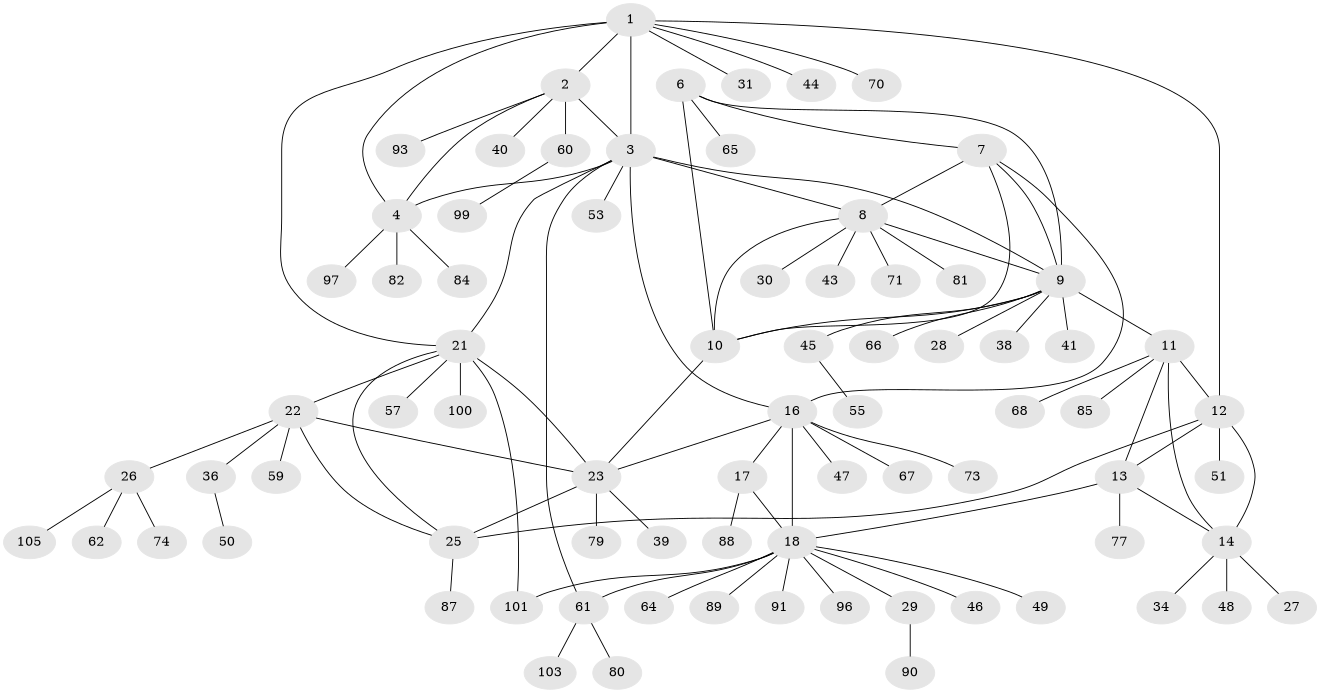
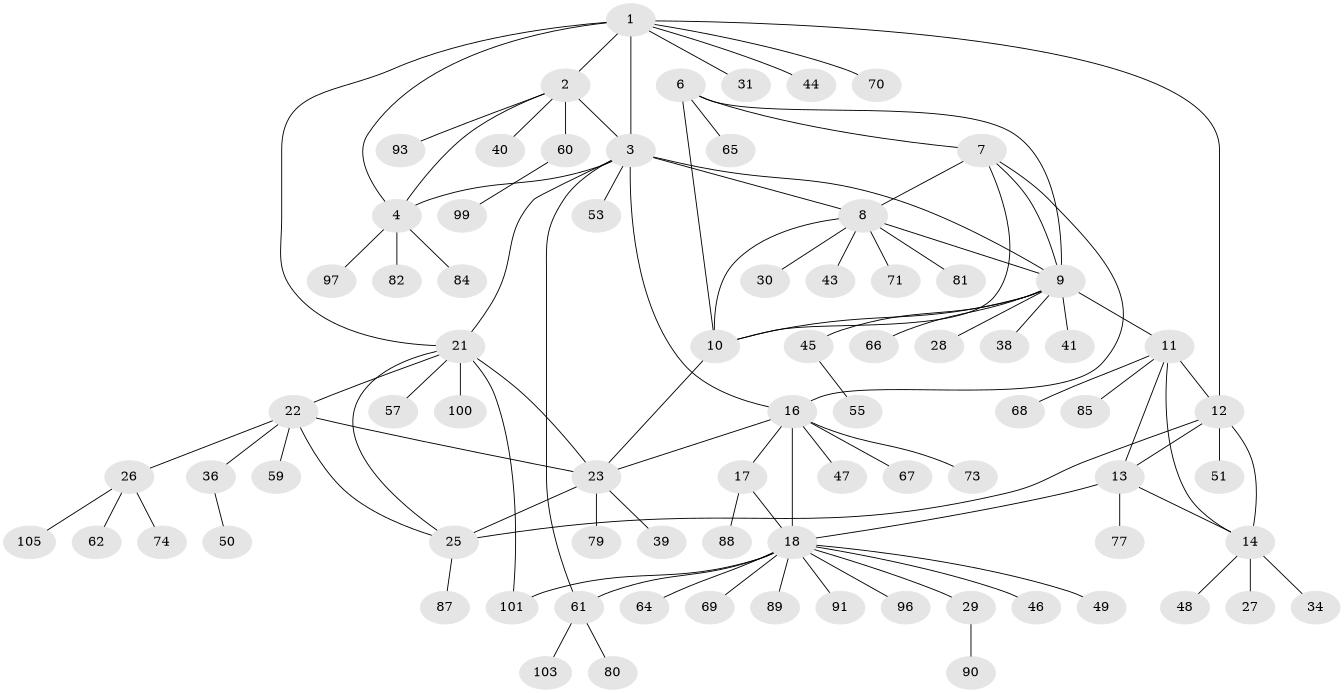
none -> (710, 608)
